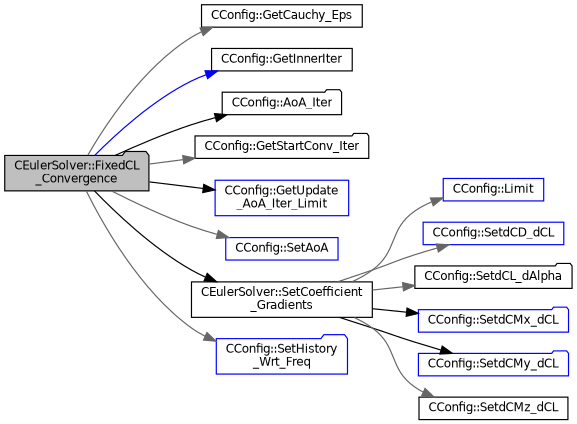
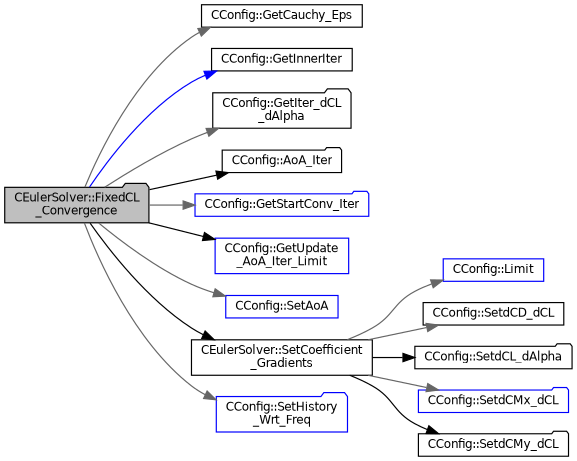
none -> (282, 111)
(282, 147) -> (282, 205)
(493, 233) -> (493, 314)
(388, 288) -> (388, 358)
(389, 310) -> (397, 381)
(493, 365) -> (493, 445)
(493, 408) -> none
